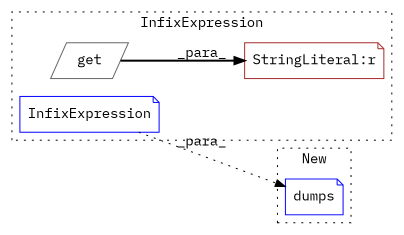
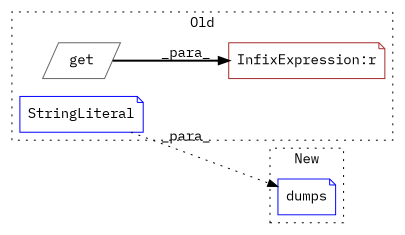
(202, 23) -> (202, 23)
(314, 61) -> (307, 61)
(89, 114) -> (82, 114)
